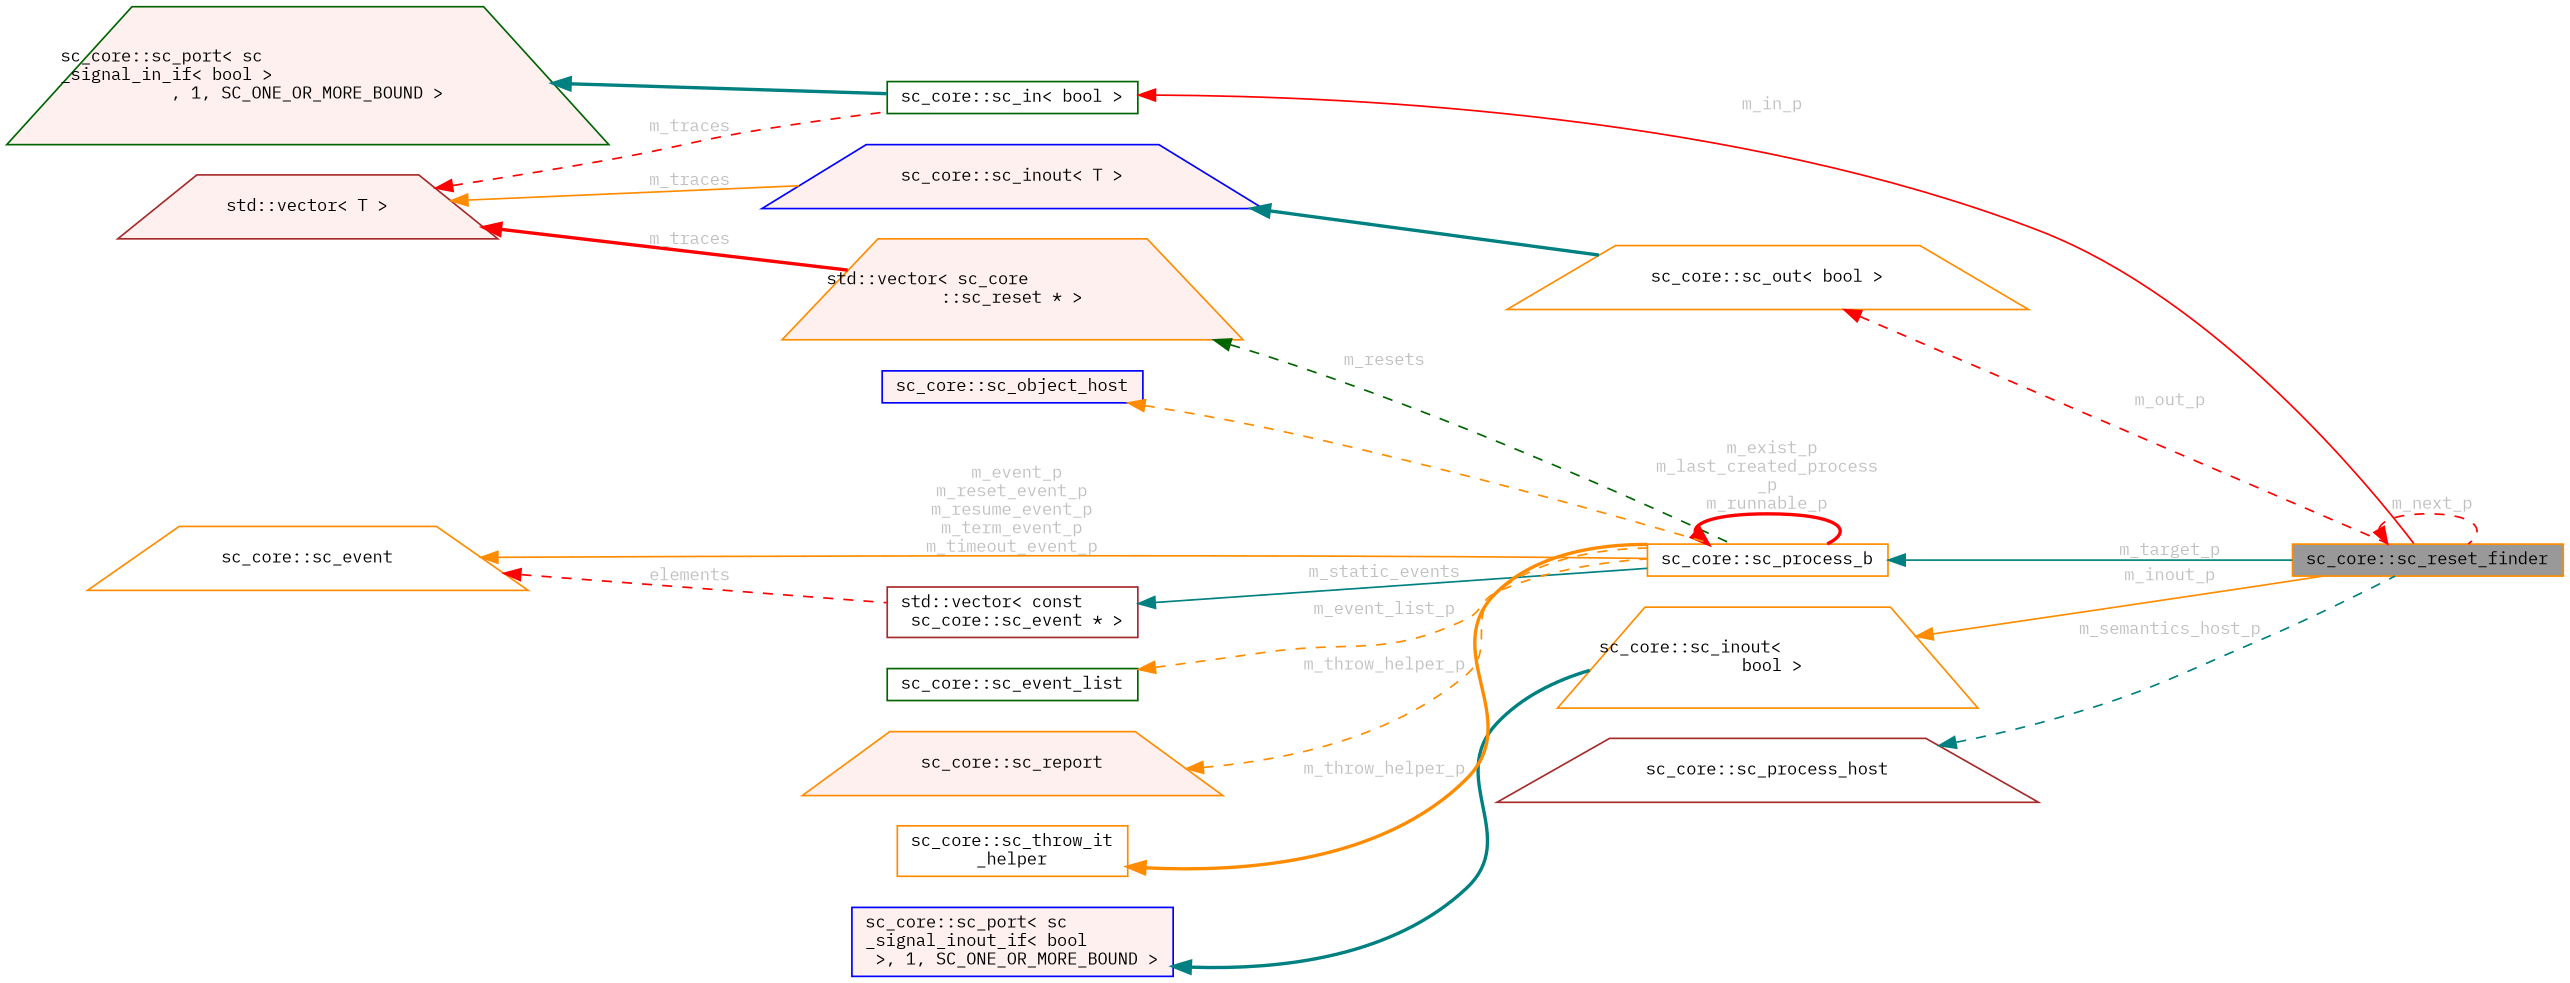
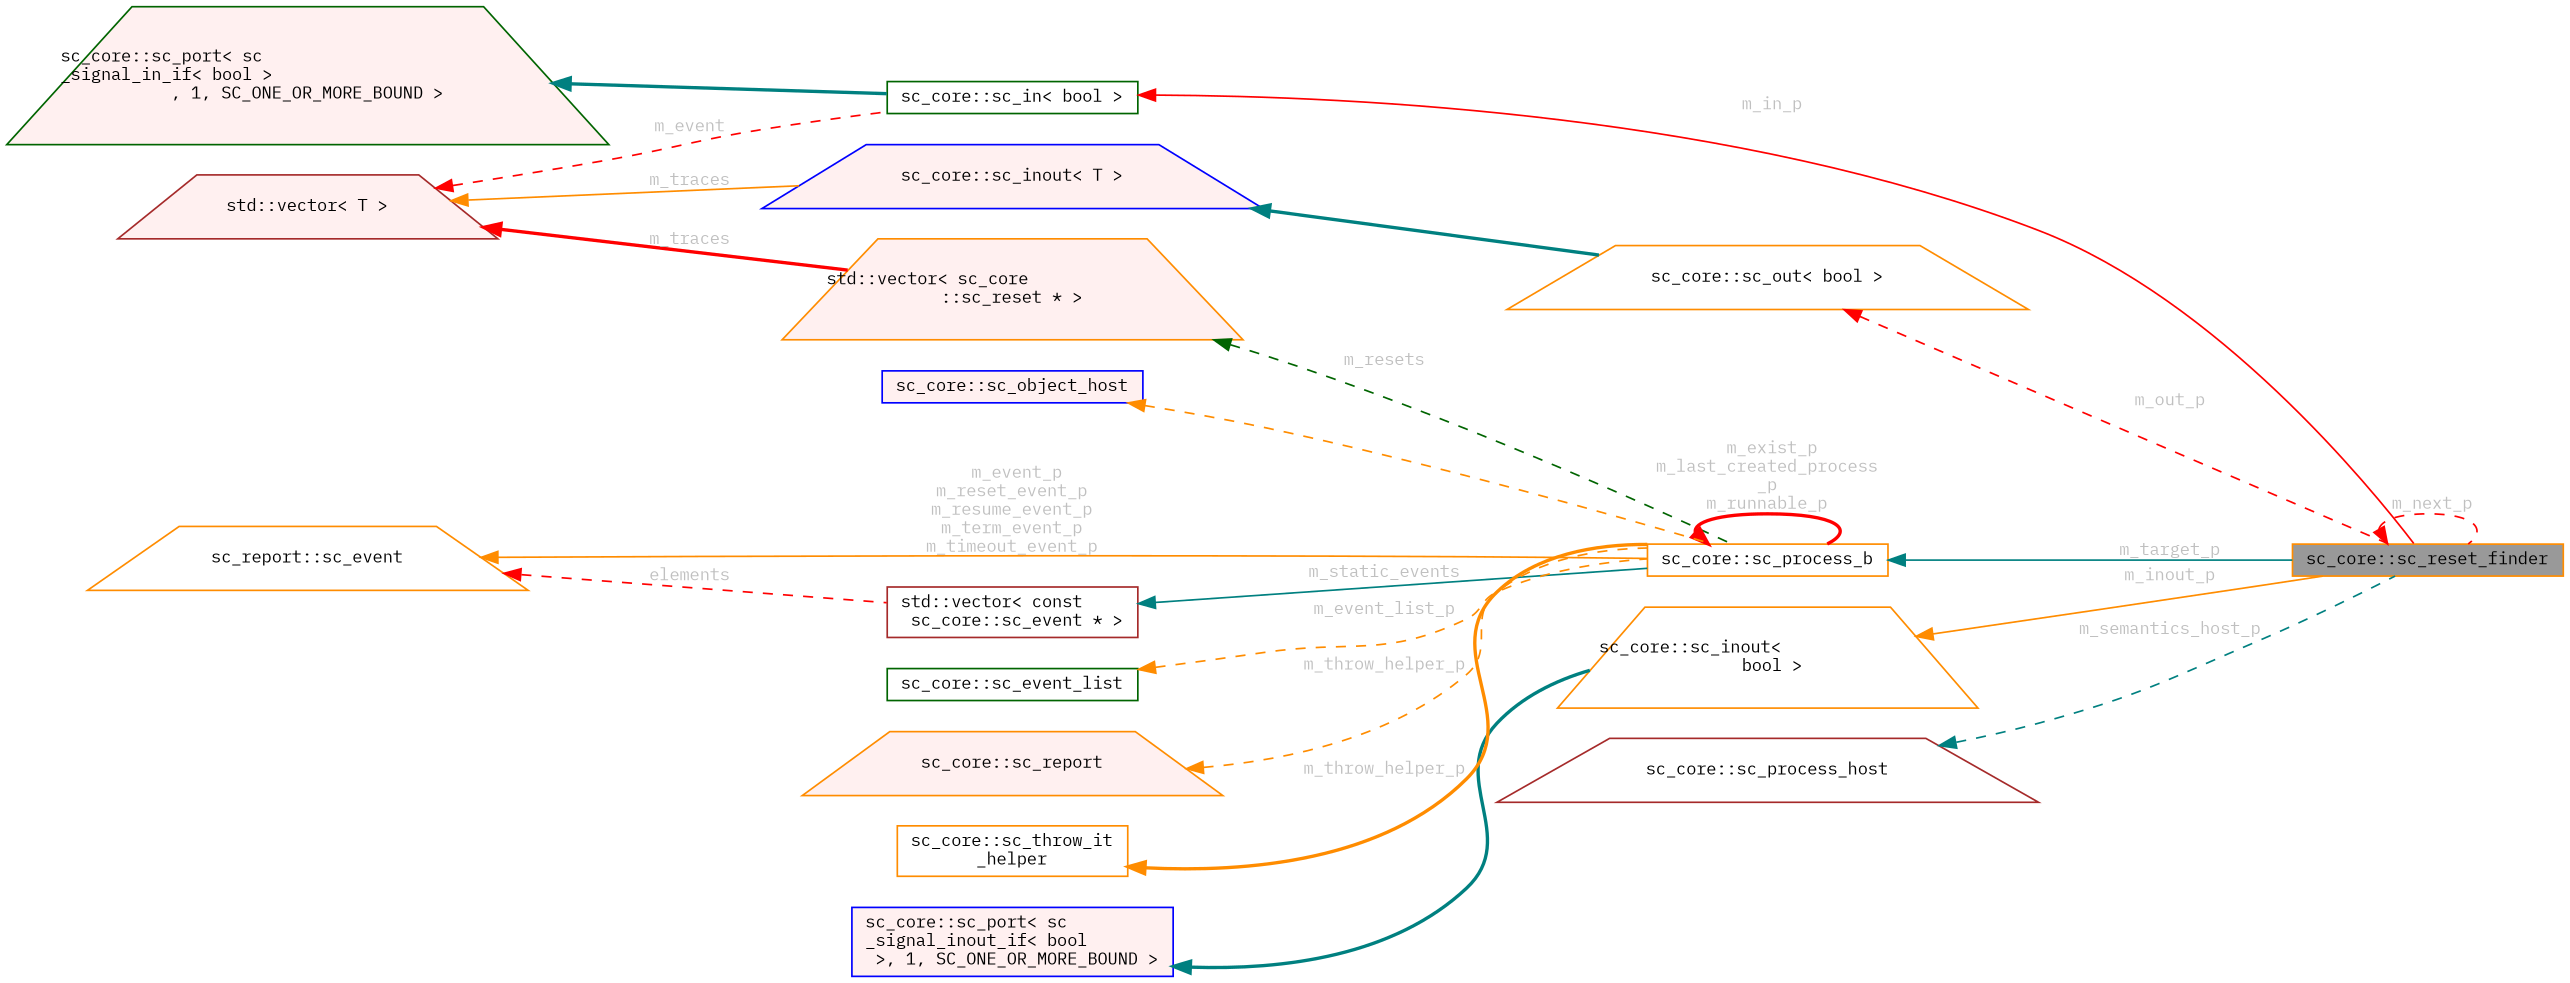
(685, 127) -> (685, 127)
(308, 558) -> (308, 558)
